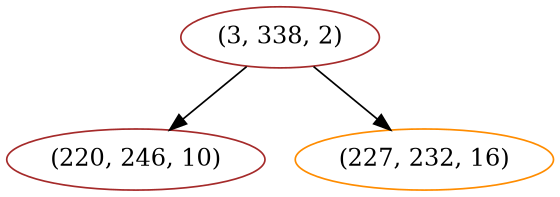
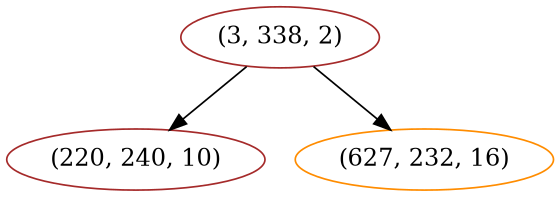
(136, 160) -> (136, 160)
(424, 160) -> (424, 160)
